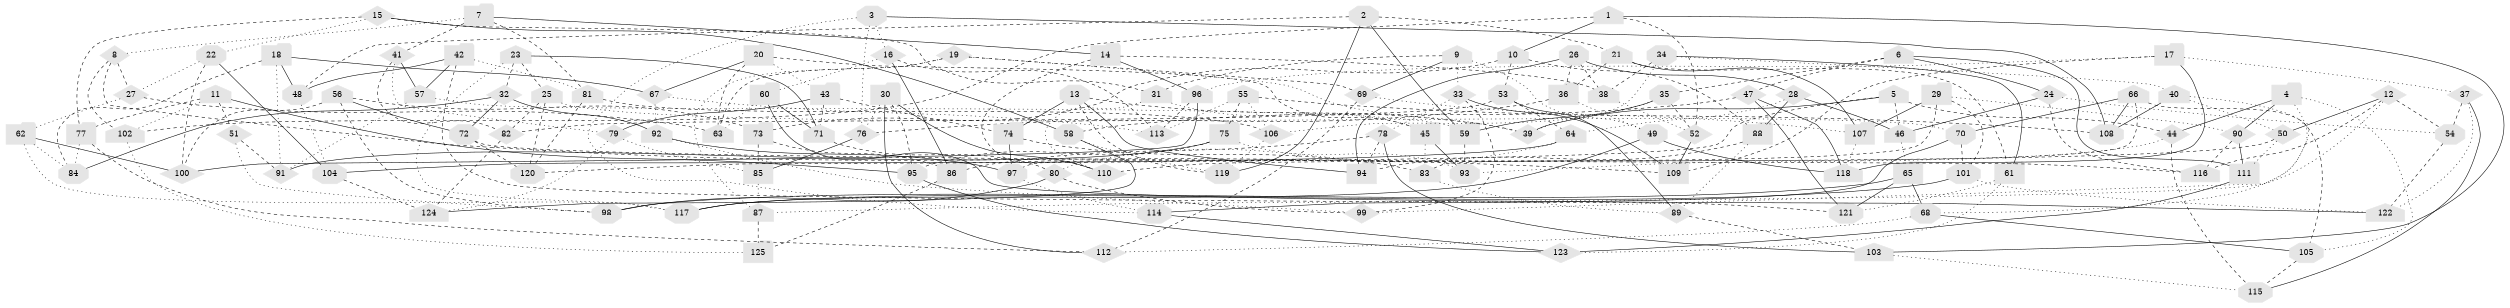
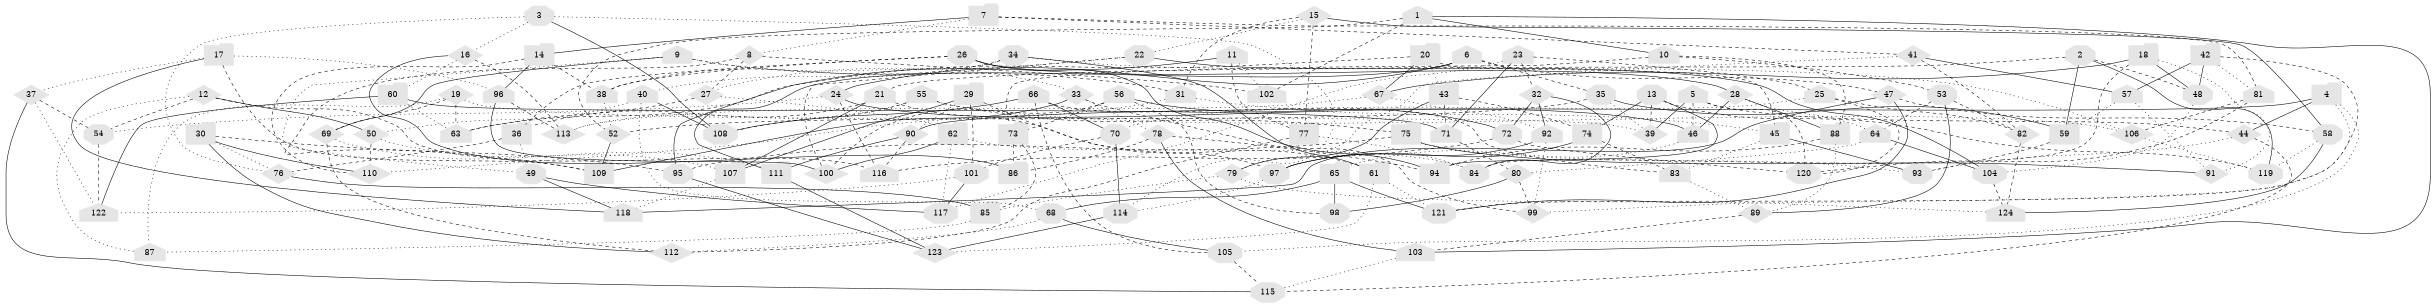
(234, 134) -> none
(758, 253) -> none
